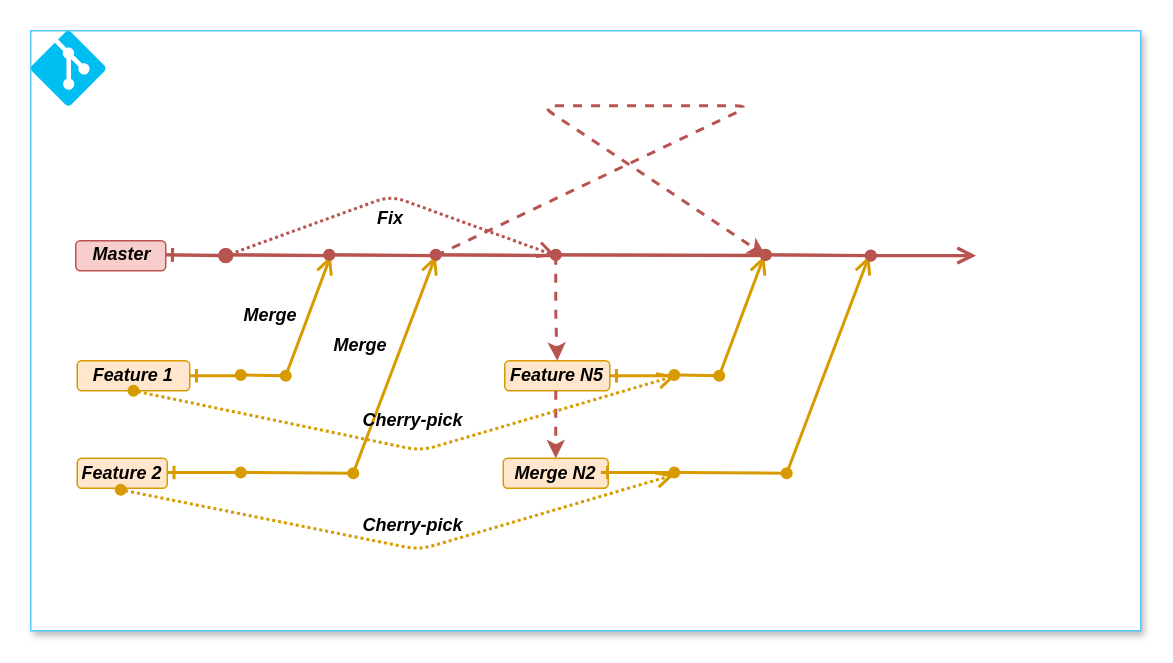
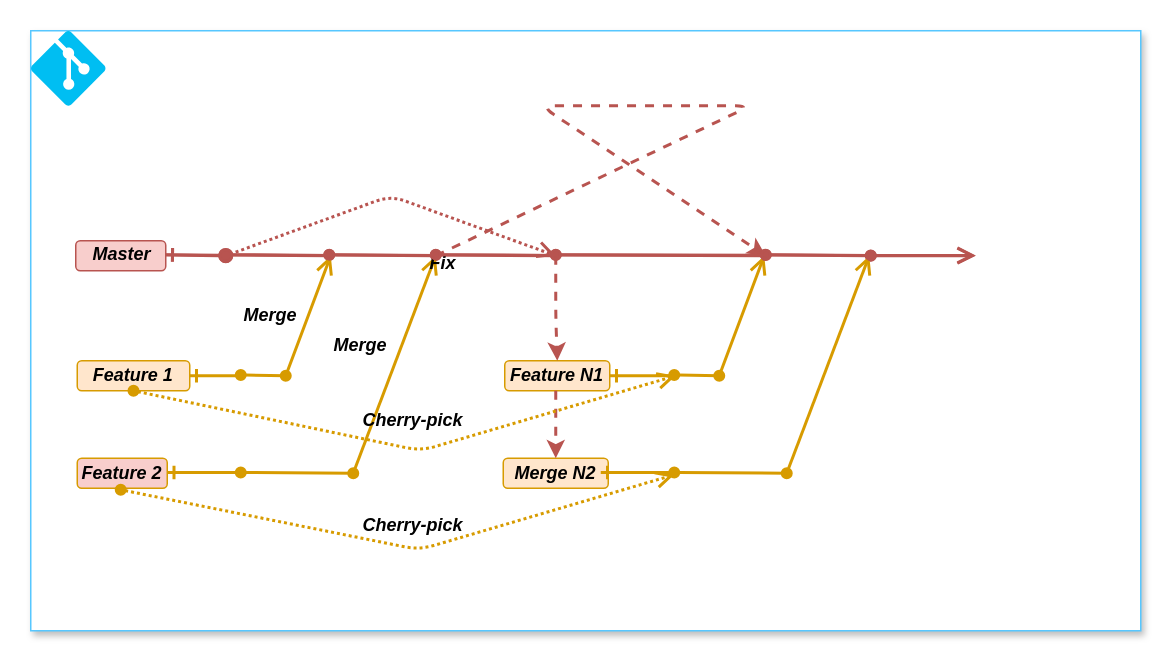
(391, 218) -> (443, 263)
(557, 376) -> (557, 376)
(122, 473) -> (122, 473)
